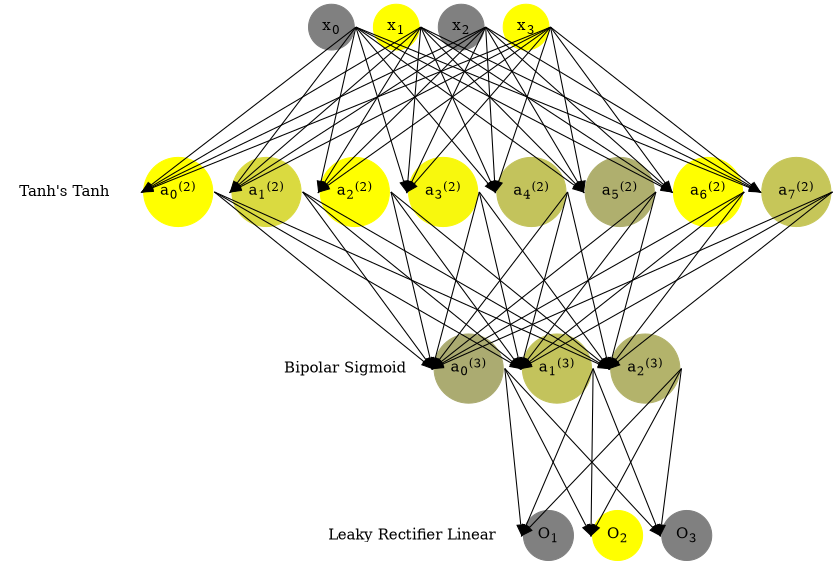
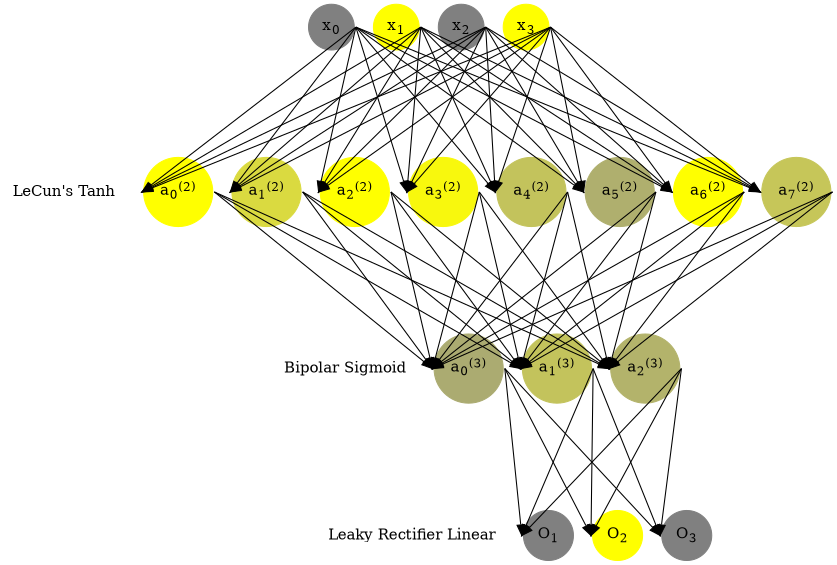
(64, 192) -> (64, 192)
